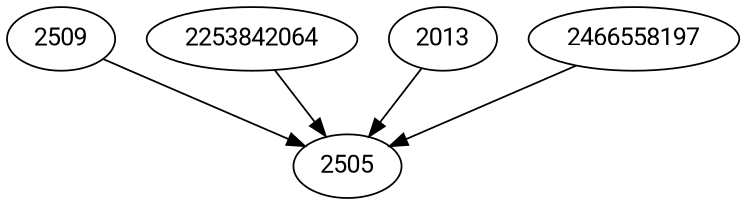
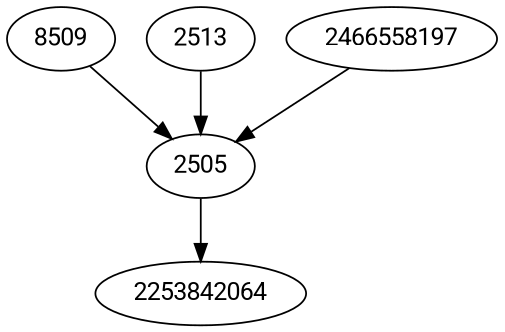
(61, 39) -> (61, 39)
(443, 39) -> (201, 39)
(295, 96) -> (201, 221)
